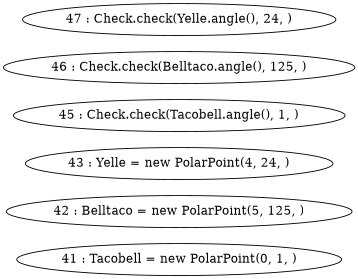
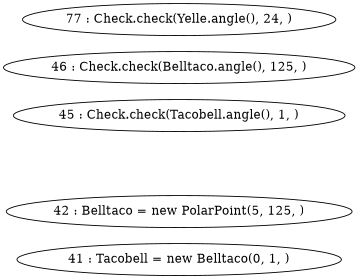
(179, 20) -> (179, 20)
(179, 164) -> none
(179, 260) -> (179, 260)
